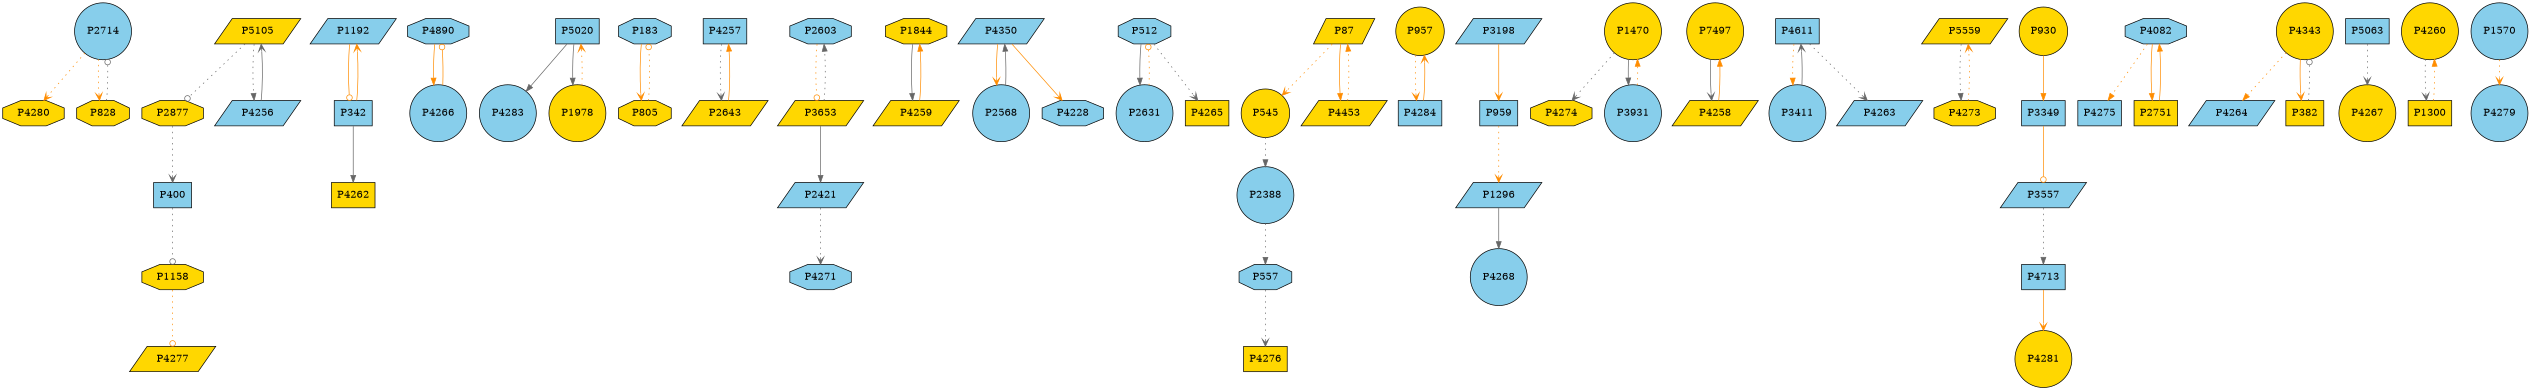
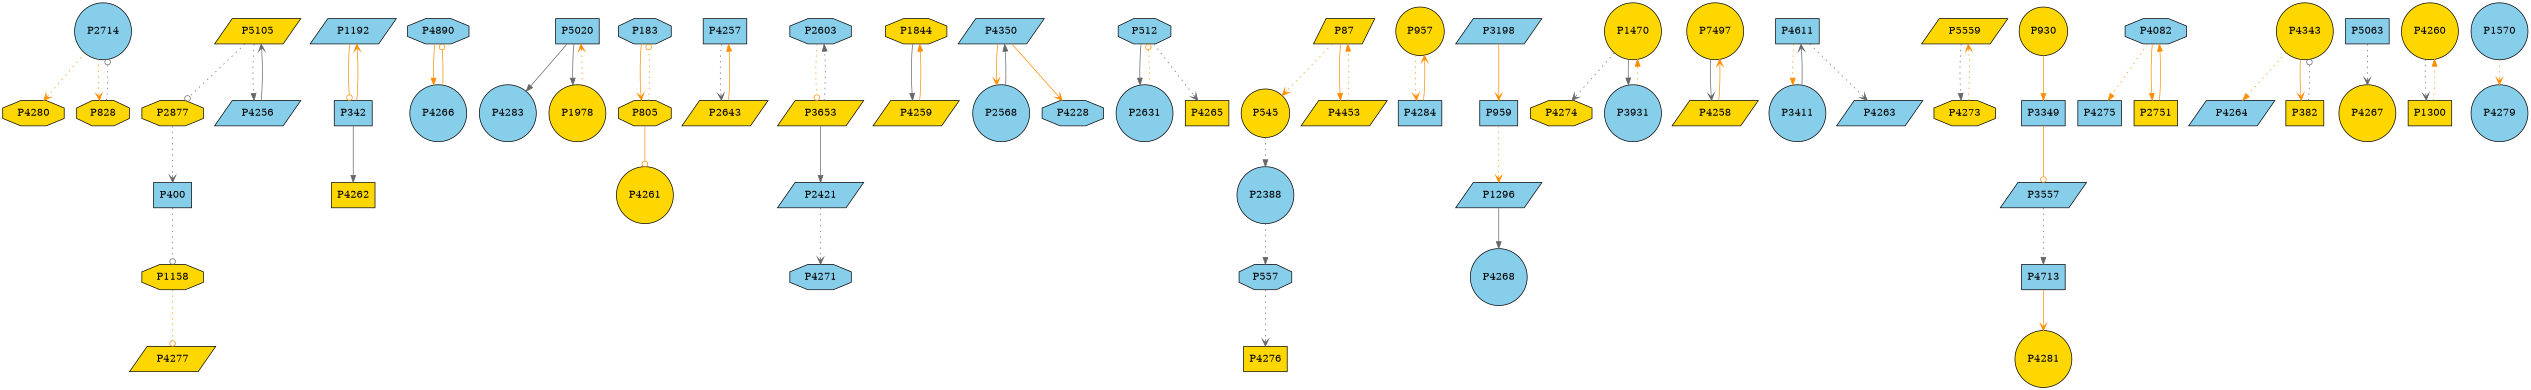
(1720, 83) -> (1720, 83)
none -> (645, 195)
